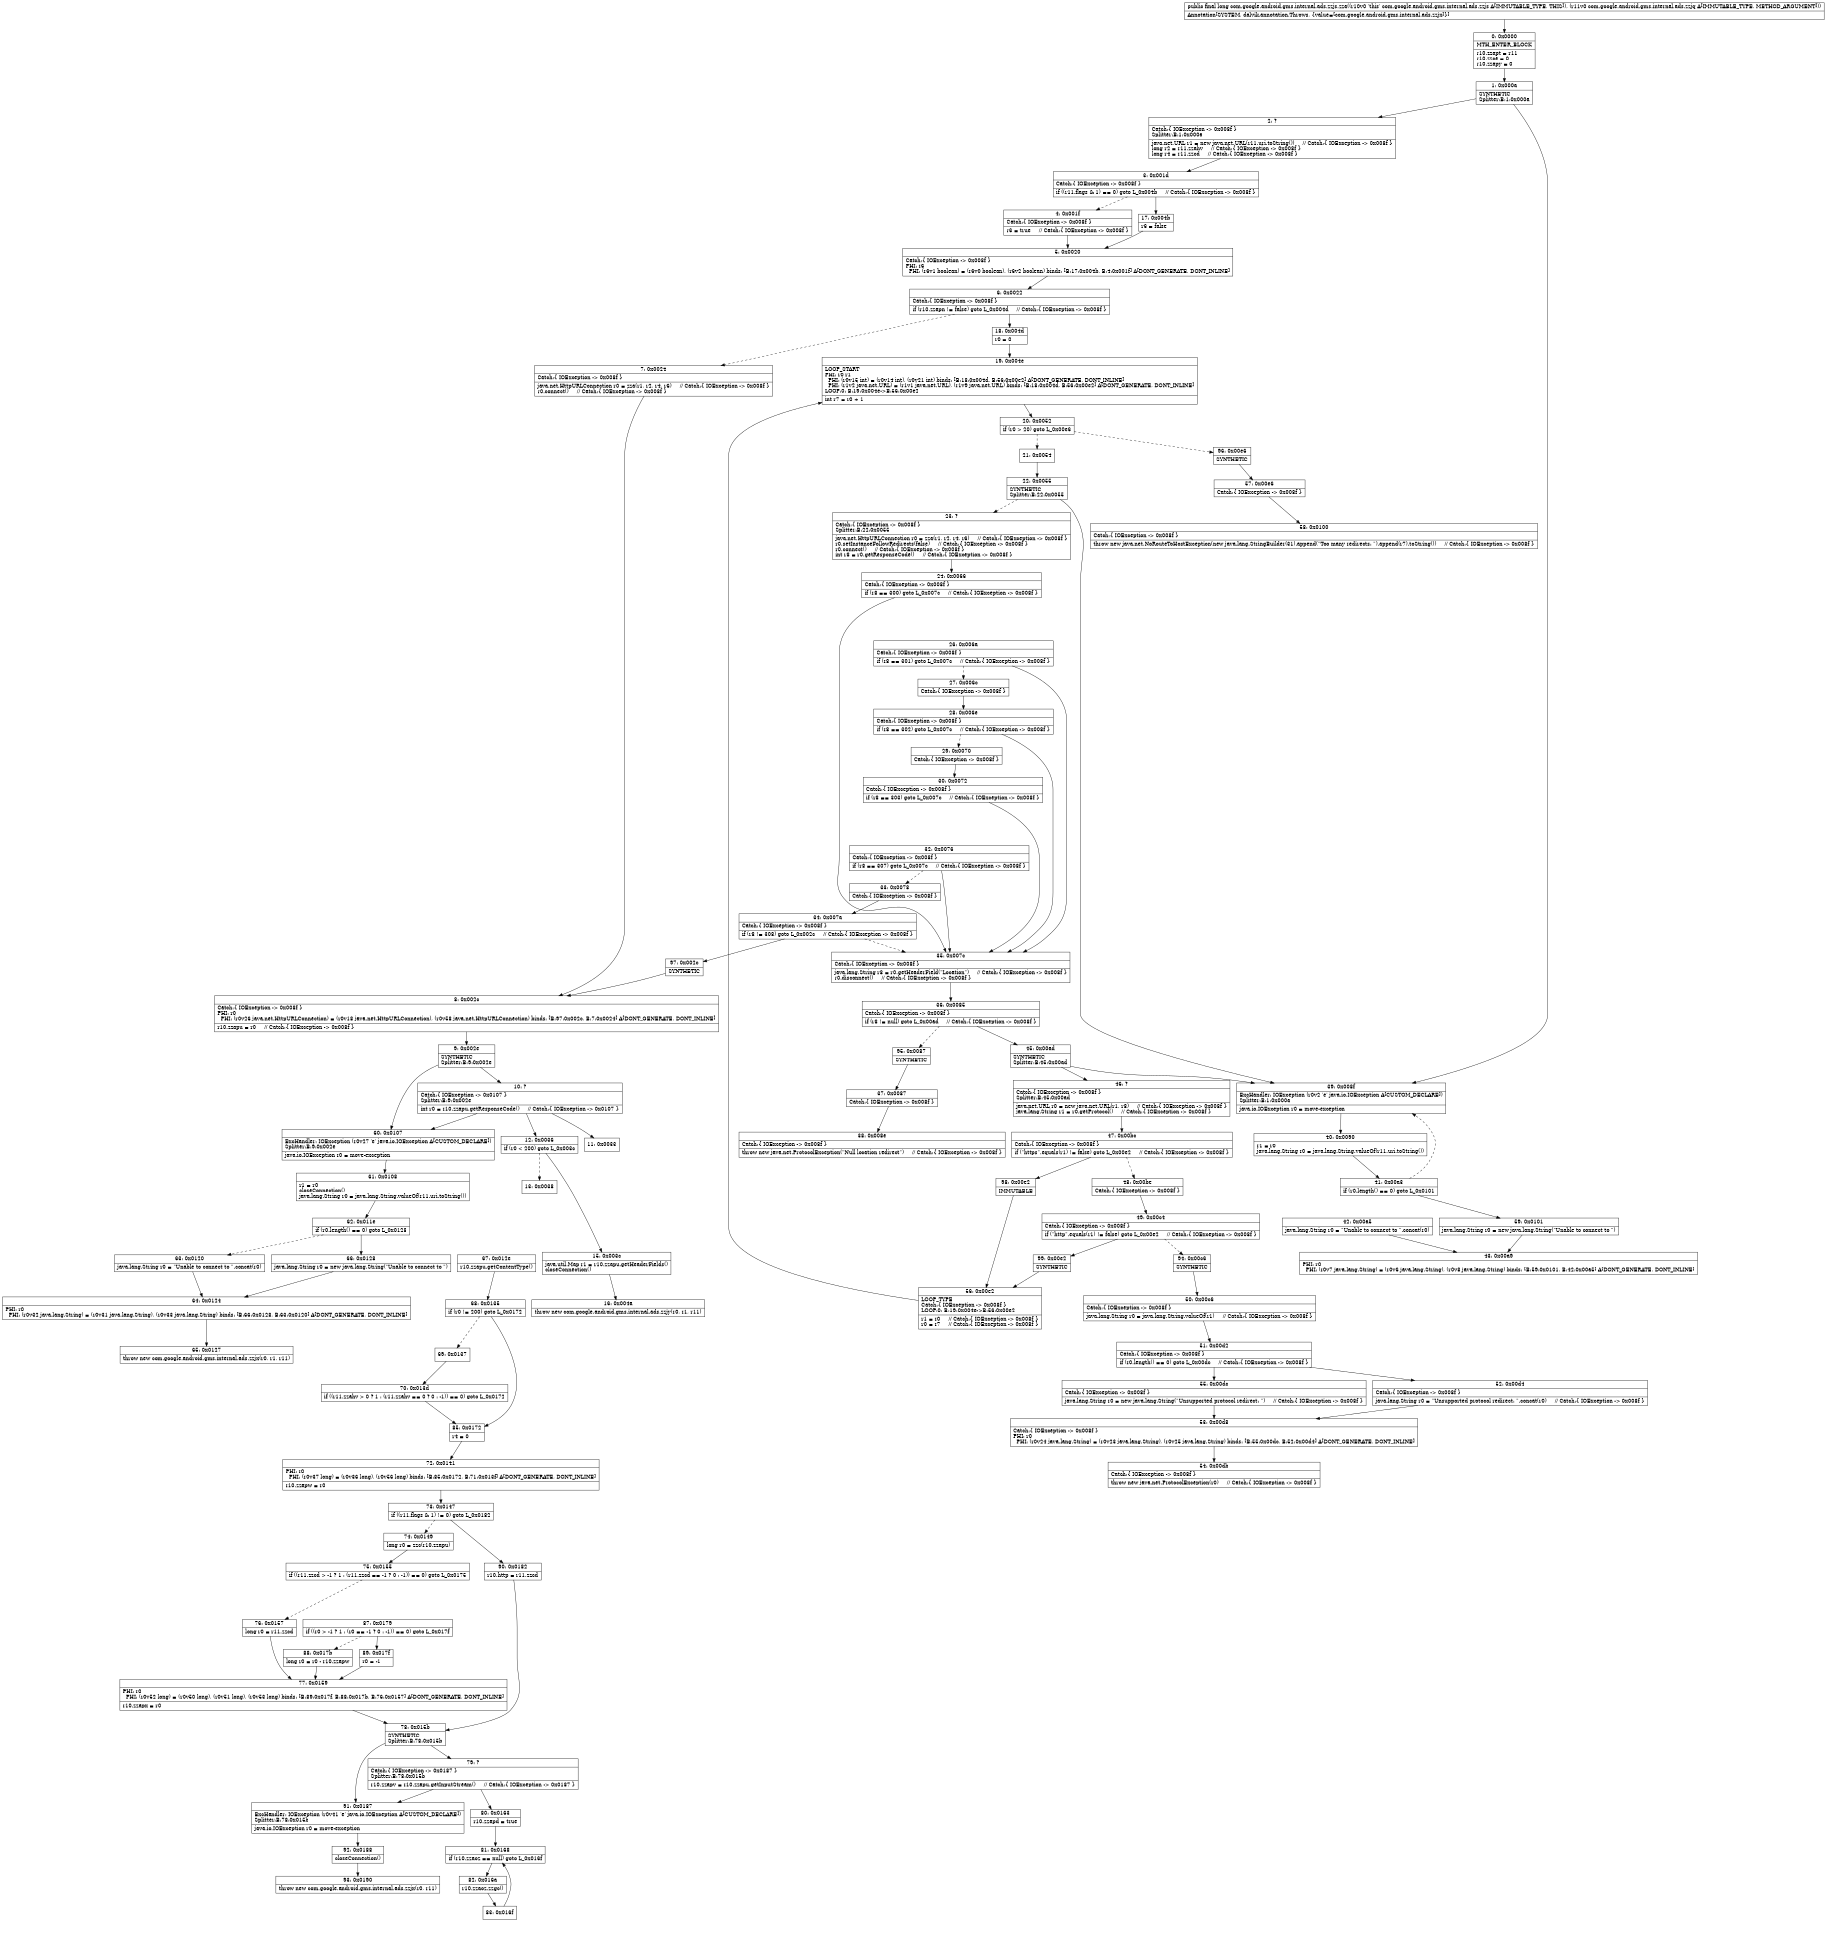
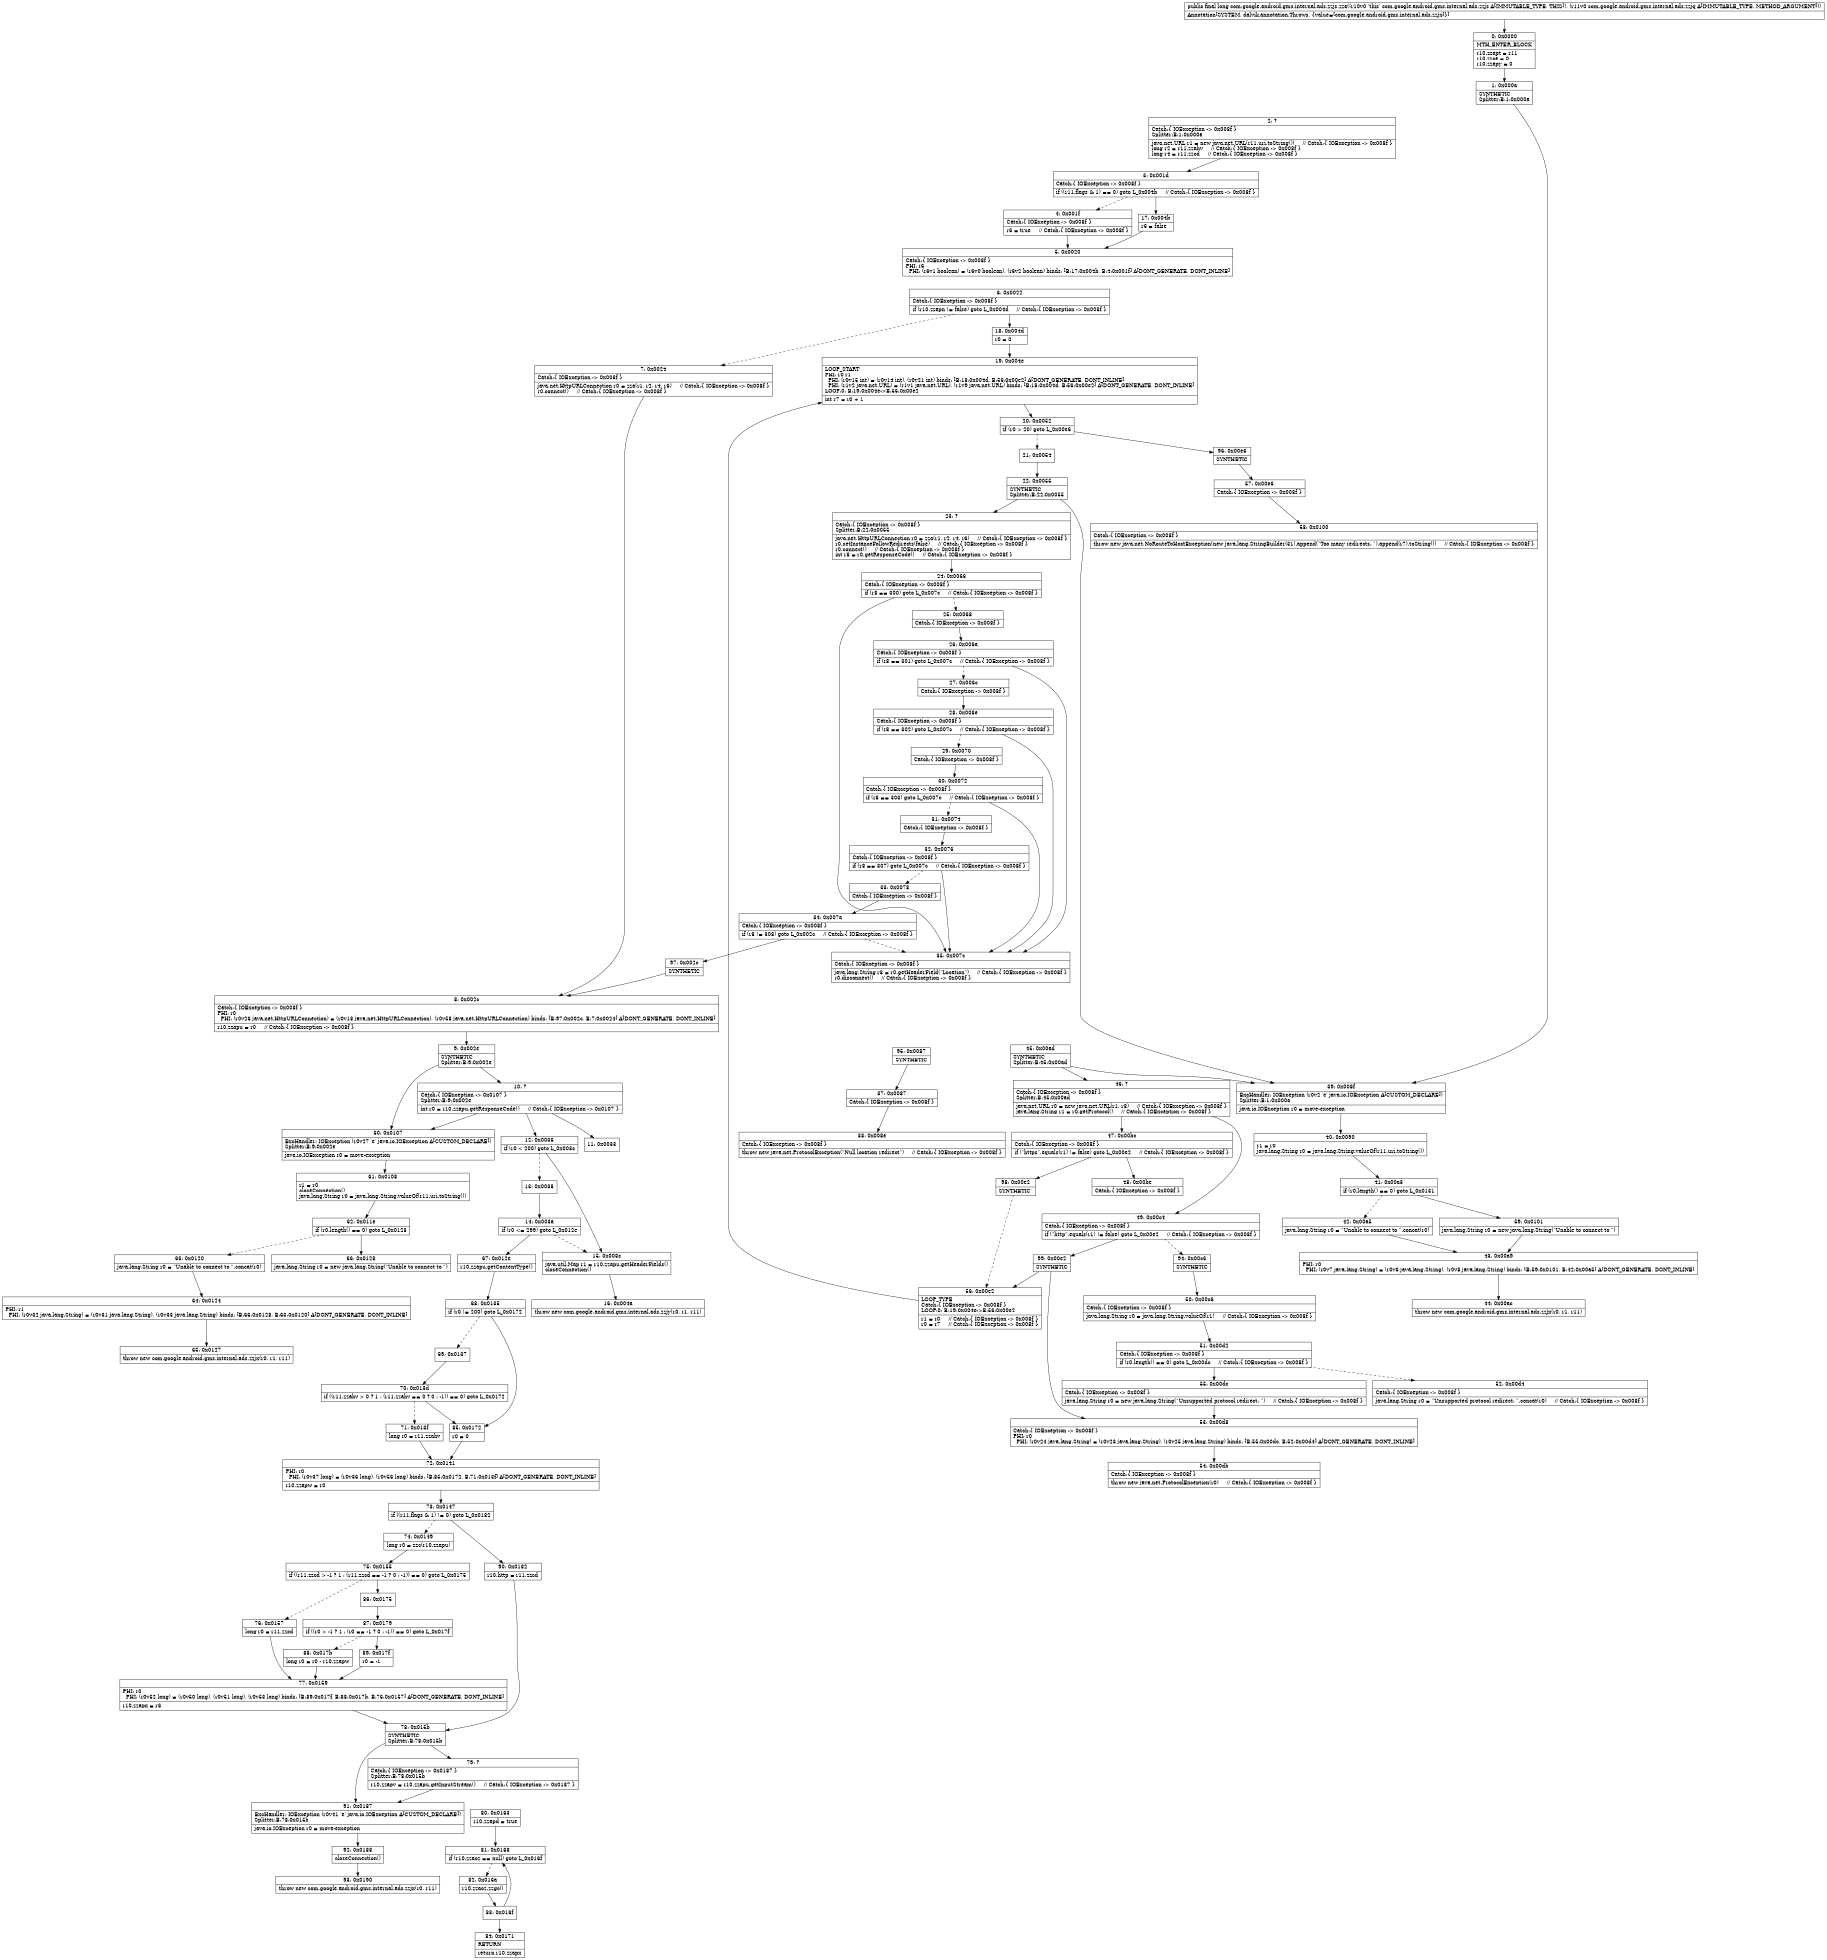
(1429, 108) -> none
(1039, 282) -> none
(1142, 442) -> (1142, 442)
(1007, 505) -> (1007, 505)
none -> (958, 619)
none -> (946, 824)
(951, 1014) -> none
(1435, 1148) -> (1374, 1205)
(1130, 1166) -> (1130, 1166)
(1016, 1191) -> (1015, 1191)
(1389, 1191) -> (1389, 1191)
(1143, 1203) -> (1233, 1169)
none -> (540, 1227)
(1000, 1240) -> (1000, 1240)
(291, 1284) -> none
none -> (1499, 1308)
(16, 1310) -> (16, 1310)
(1360, 1374) -> (1360, 1374)
(1369, 1412) -> (1048, 1353)
none -> (415, 1433)
(461, 1437) -> (461, 1437)
none -> (378, 1600)
(142, 1706) -> (142, 1706)
(485, 1798) -> none
(490, 1868) -> (490, 1868)
none -> (500, 1945)
